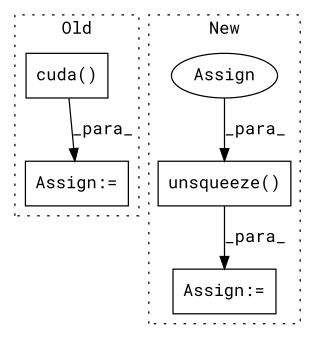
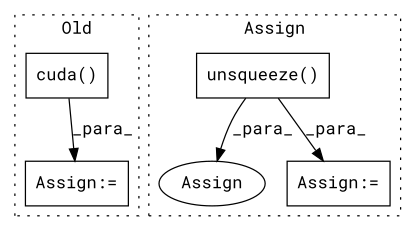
(224, 29) -> (275, 29)
(224, 123) -> (231, 122)
